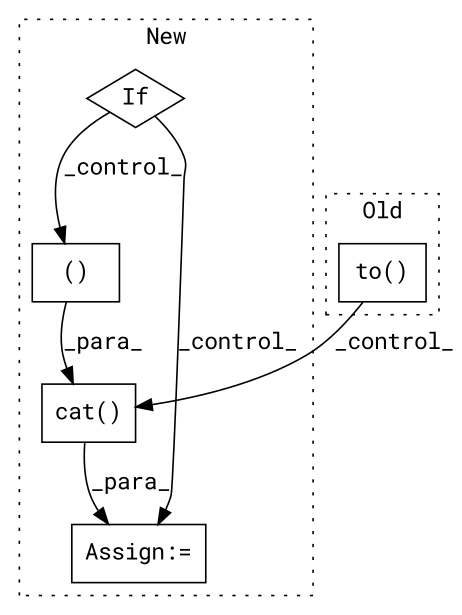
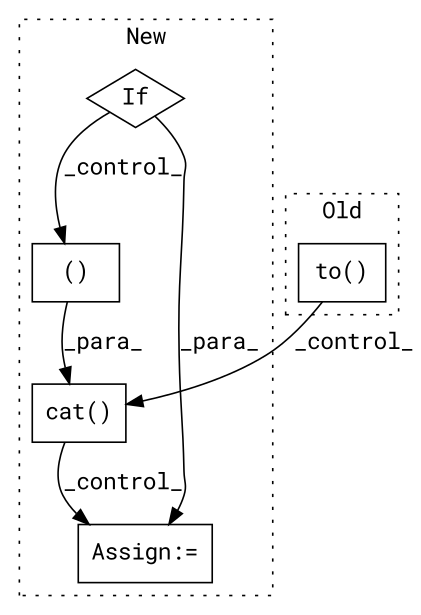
(238, 343) -> (219, 343)
(131, 483) -> (123, 483)
